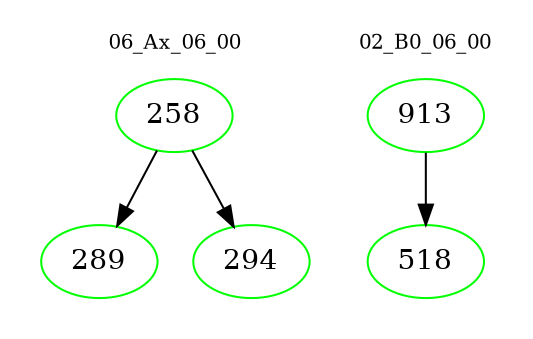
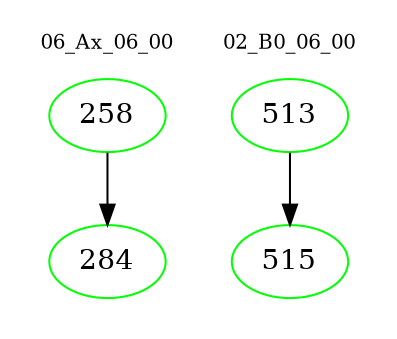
(426, 116) -> (290, 116)
(99, 262) -> none
(251, 262) -> (107, 262)
(426, 262) -> (290, 262)
